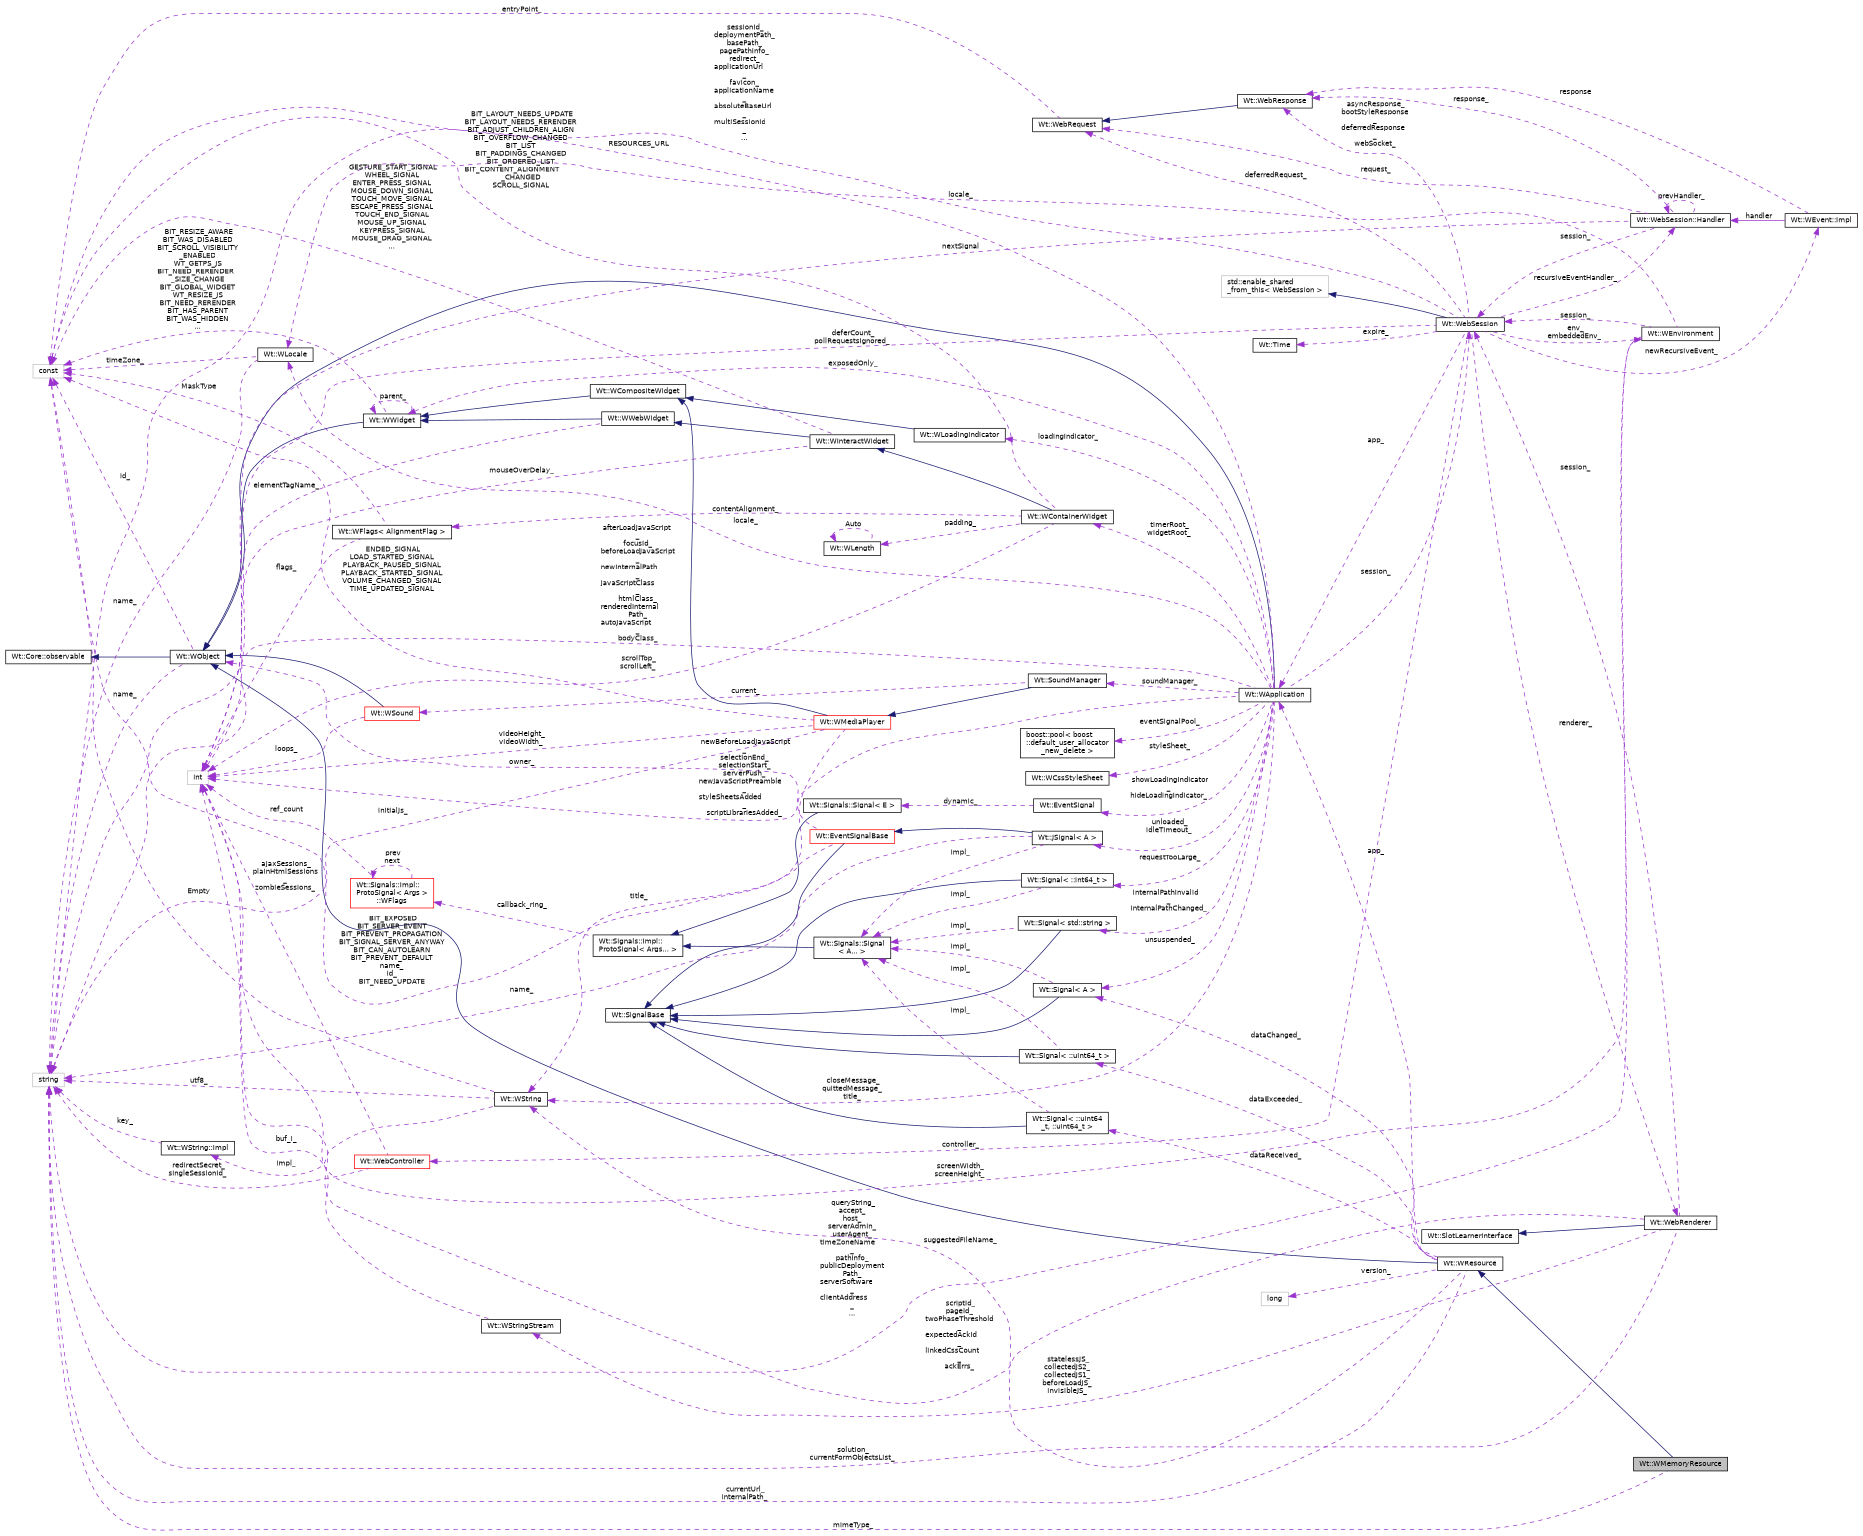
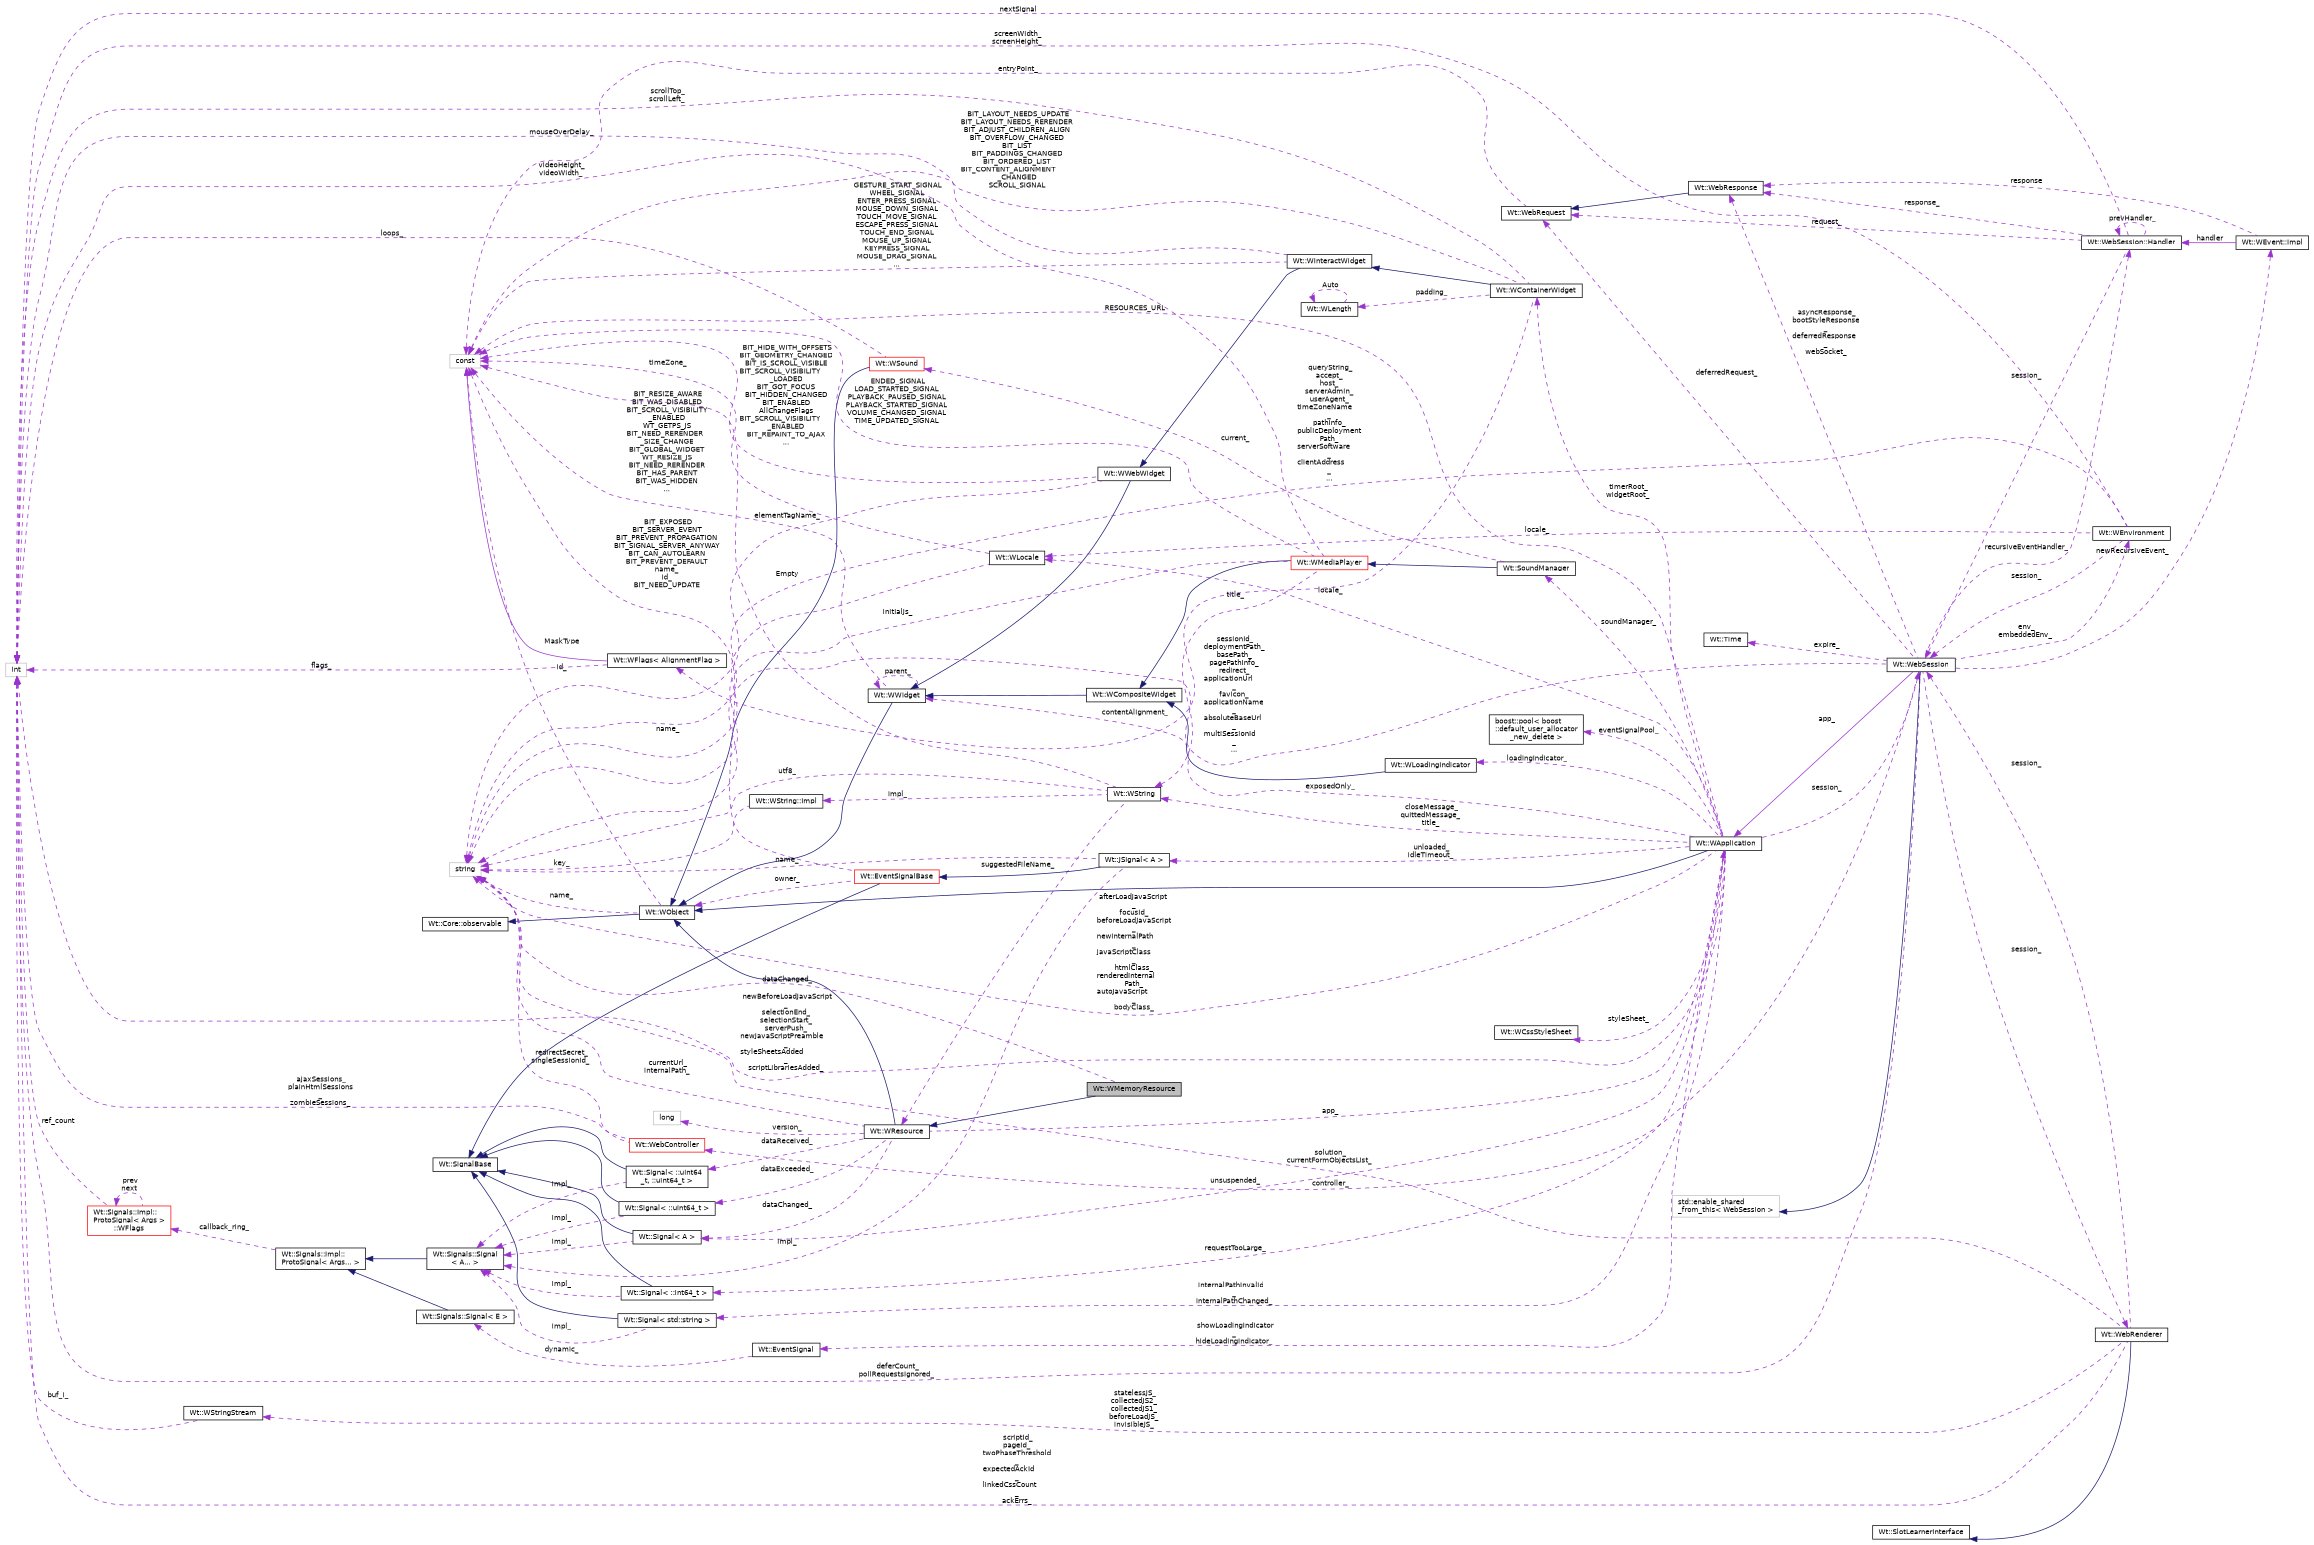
(247, 417) -> (523, 639)
none -> (751, 453)
(1374, 507) -> (1826, 752)
(1575, 723) -> (2026, 950)
(1010, 1336) -> (1009, 955)
(852, 1526) -> (786, 980)
